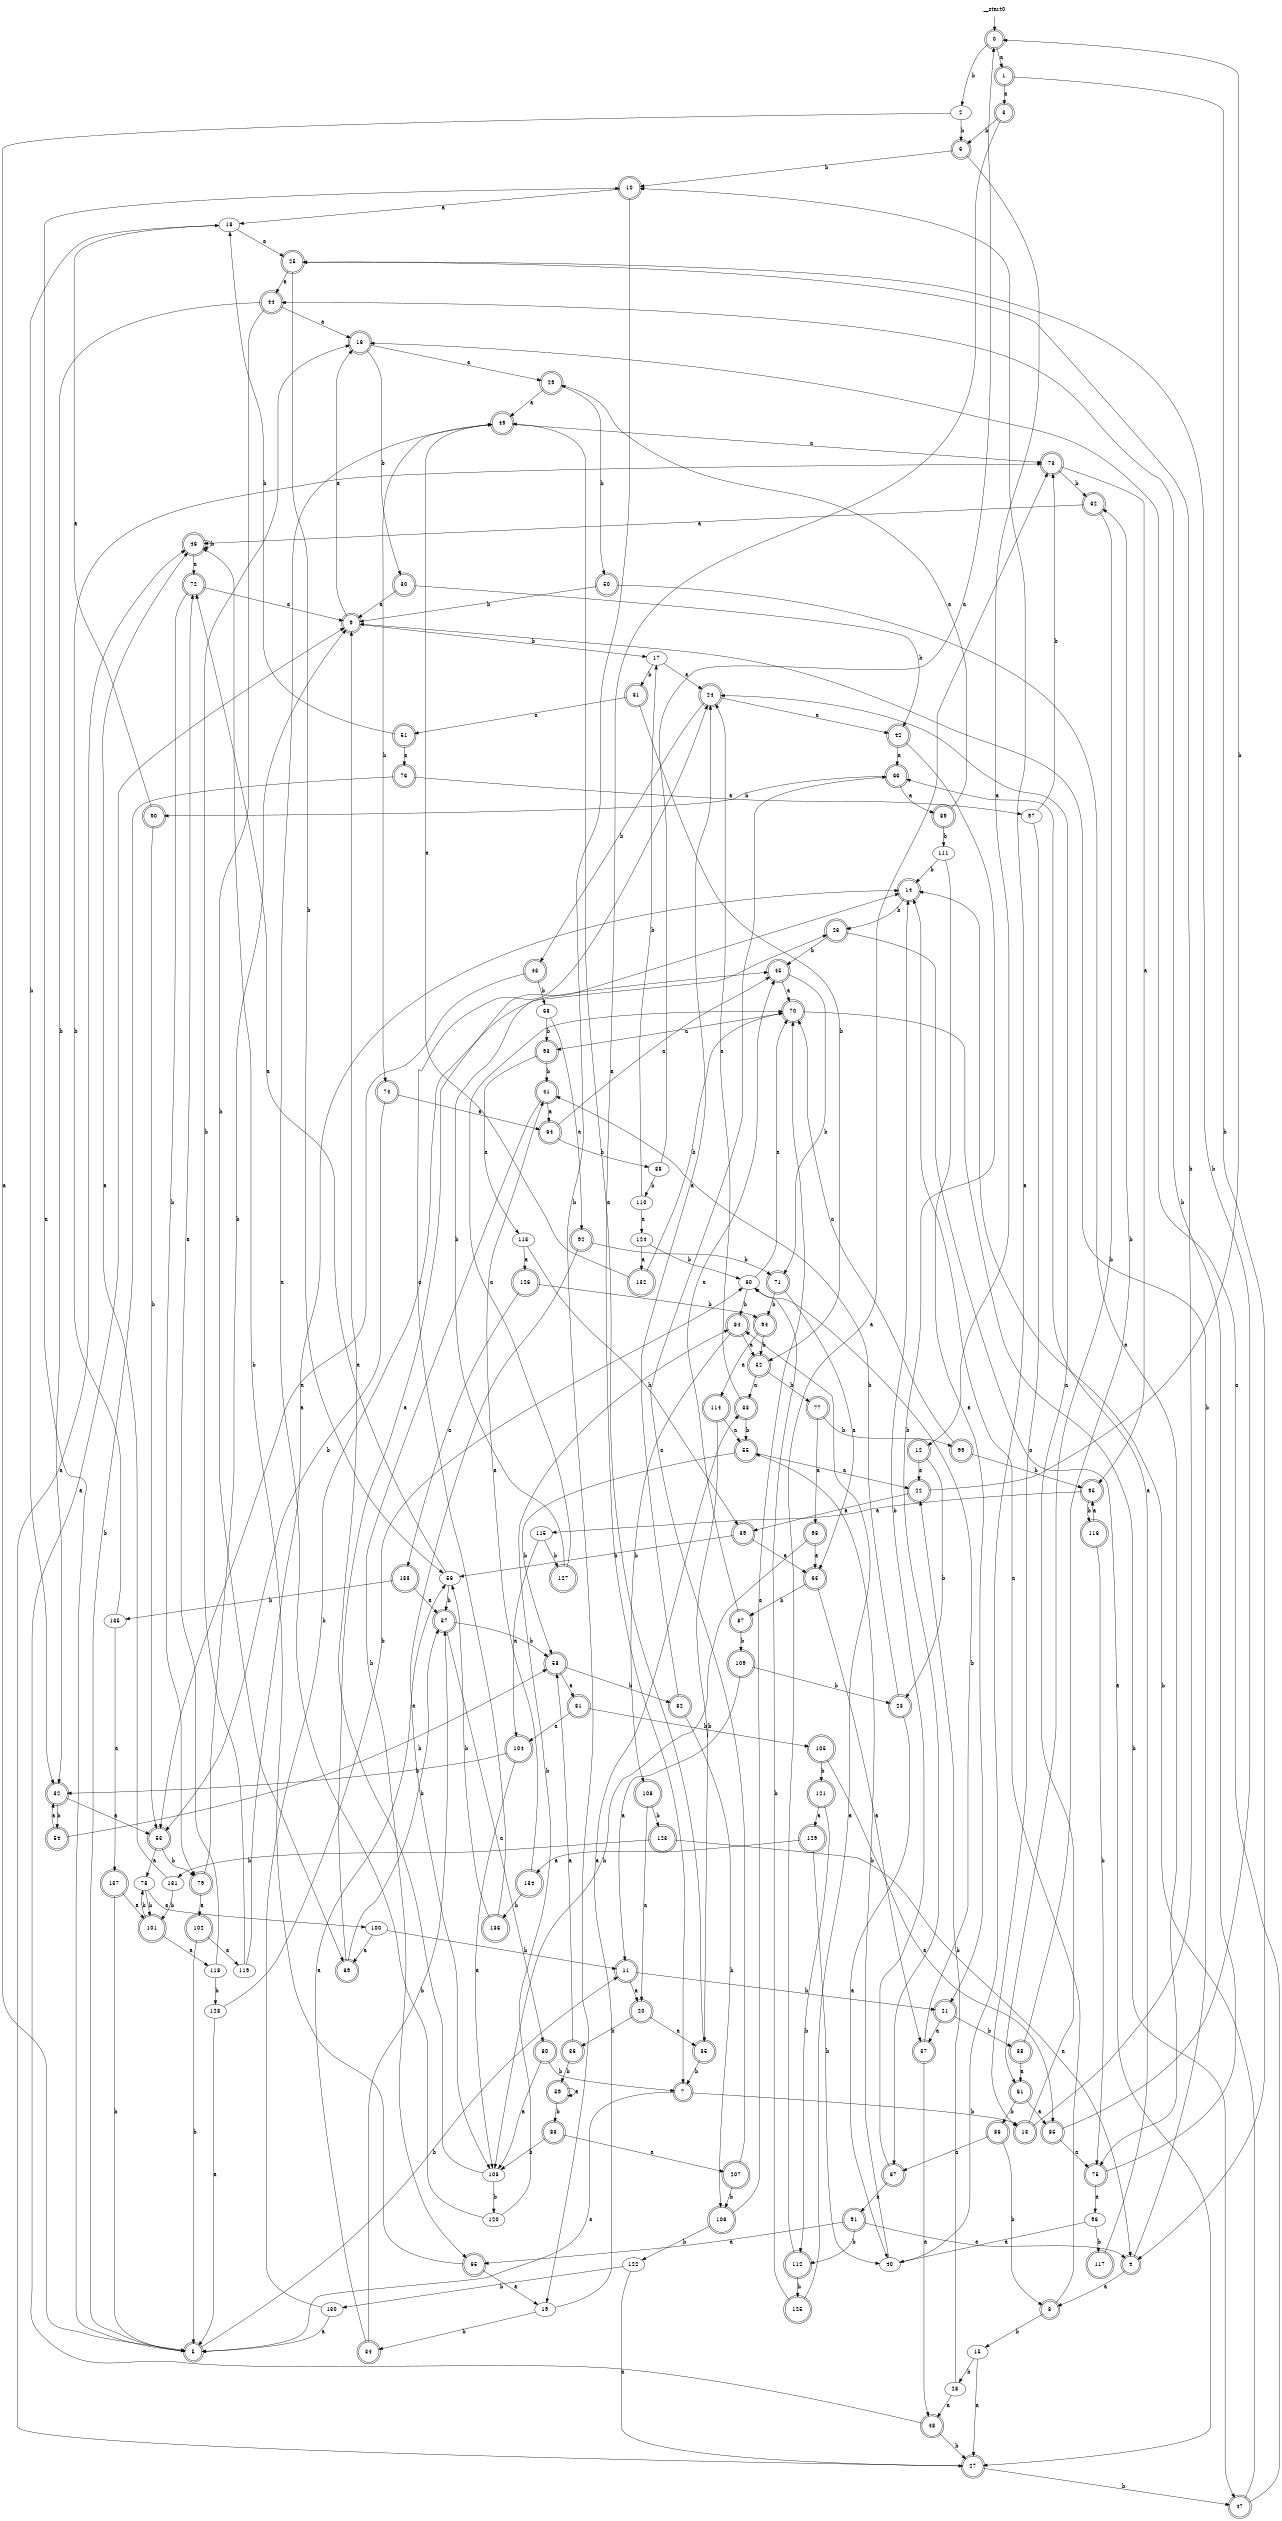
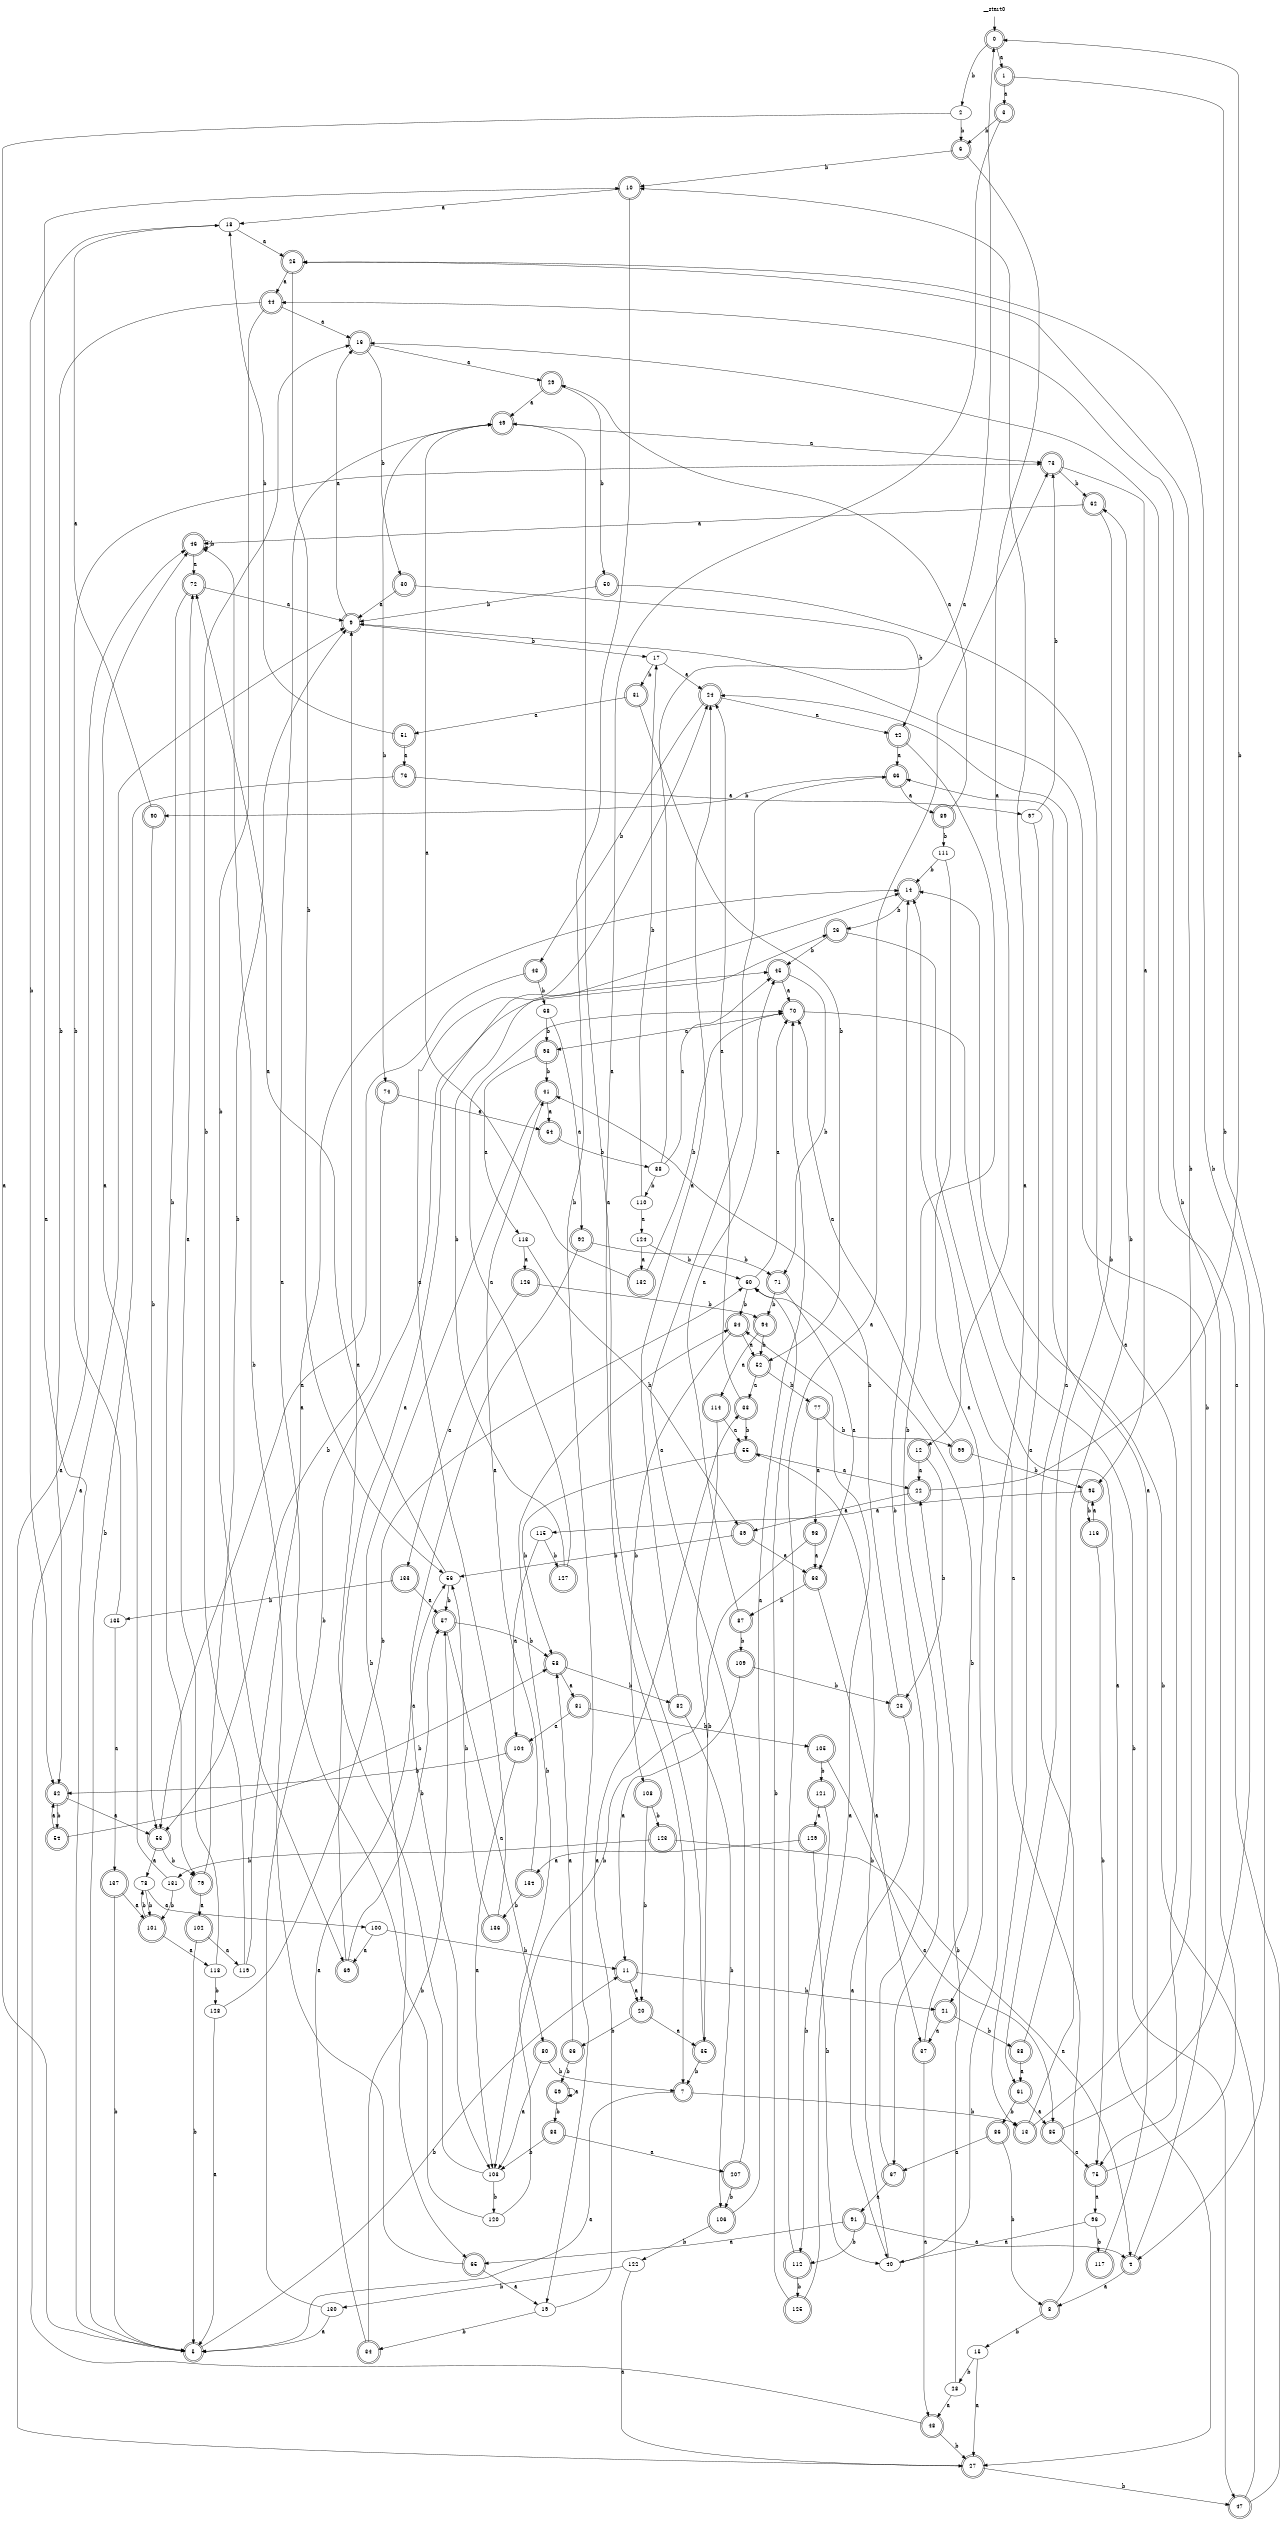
(657, 1045) -> (681, 1051)
(646, 1906) -> (646, 1906)
